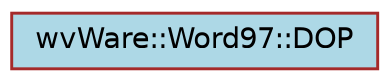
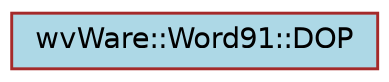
(195, 41) -> (195, 41)
